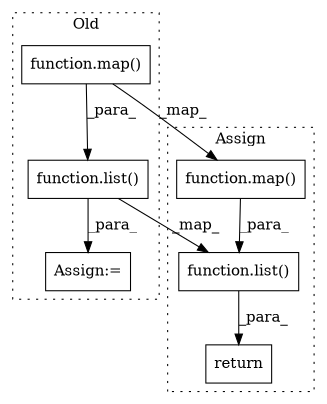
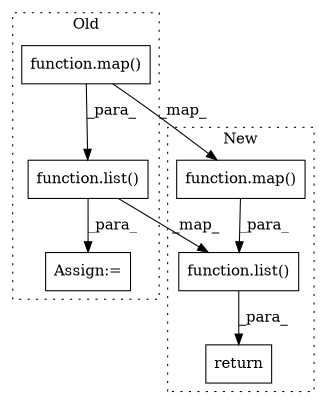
(241, 140) -> (241, 140)
